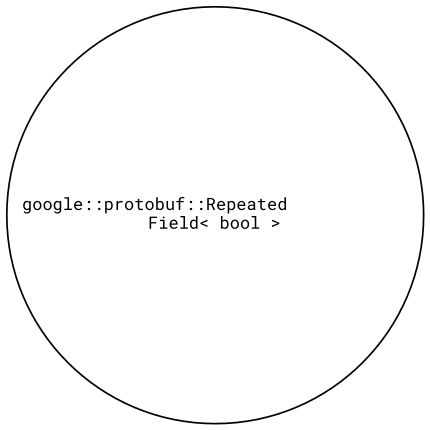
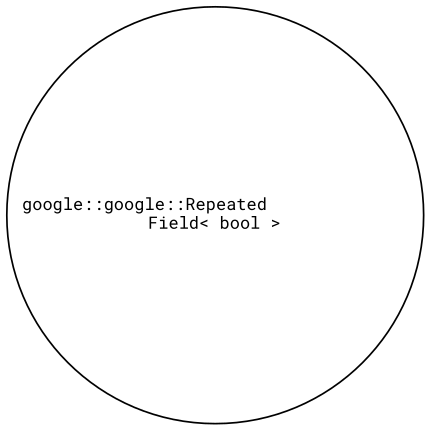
(215, 215) -> (215, 215)
